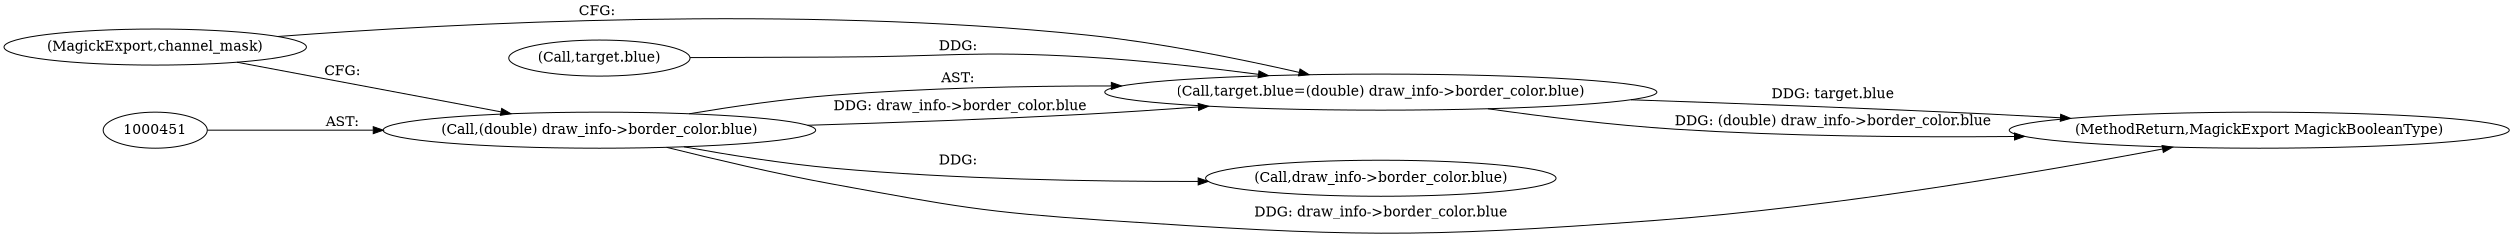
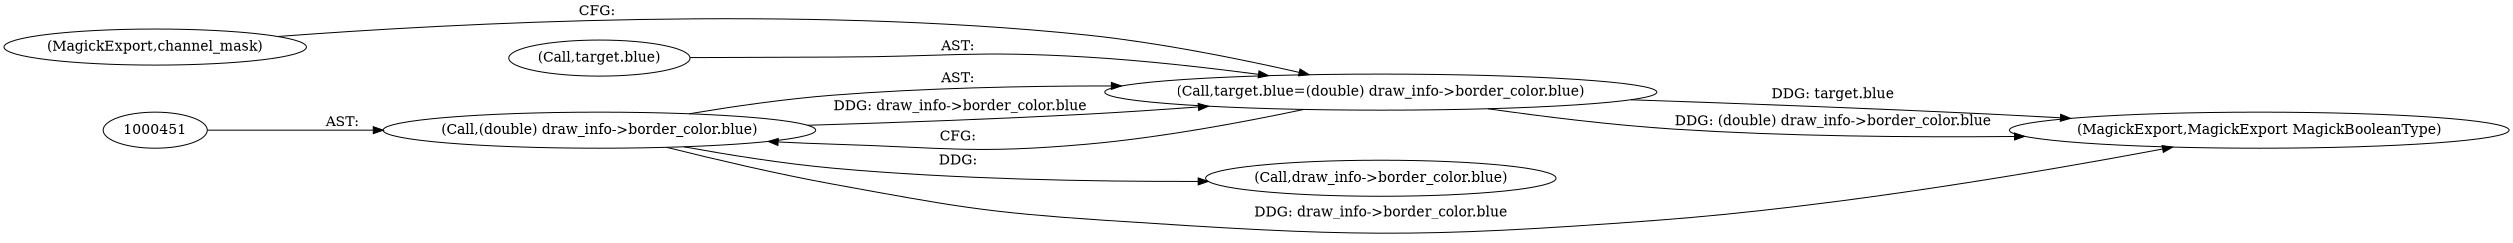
(960, 47) -> (960, 47)
(369, 87) -> (1042, 147)
(2259, 130) -> (2259, 130)
